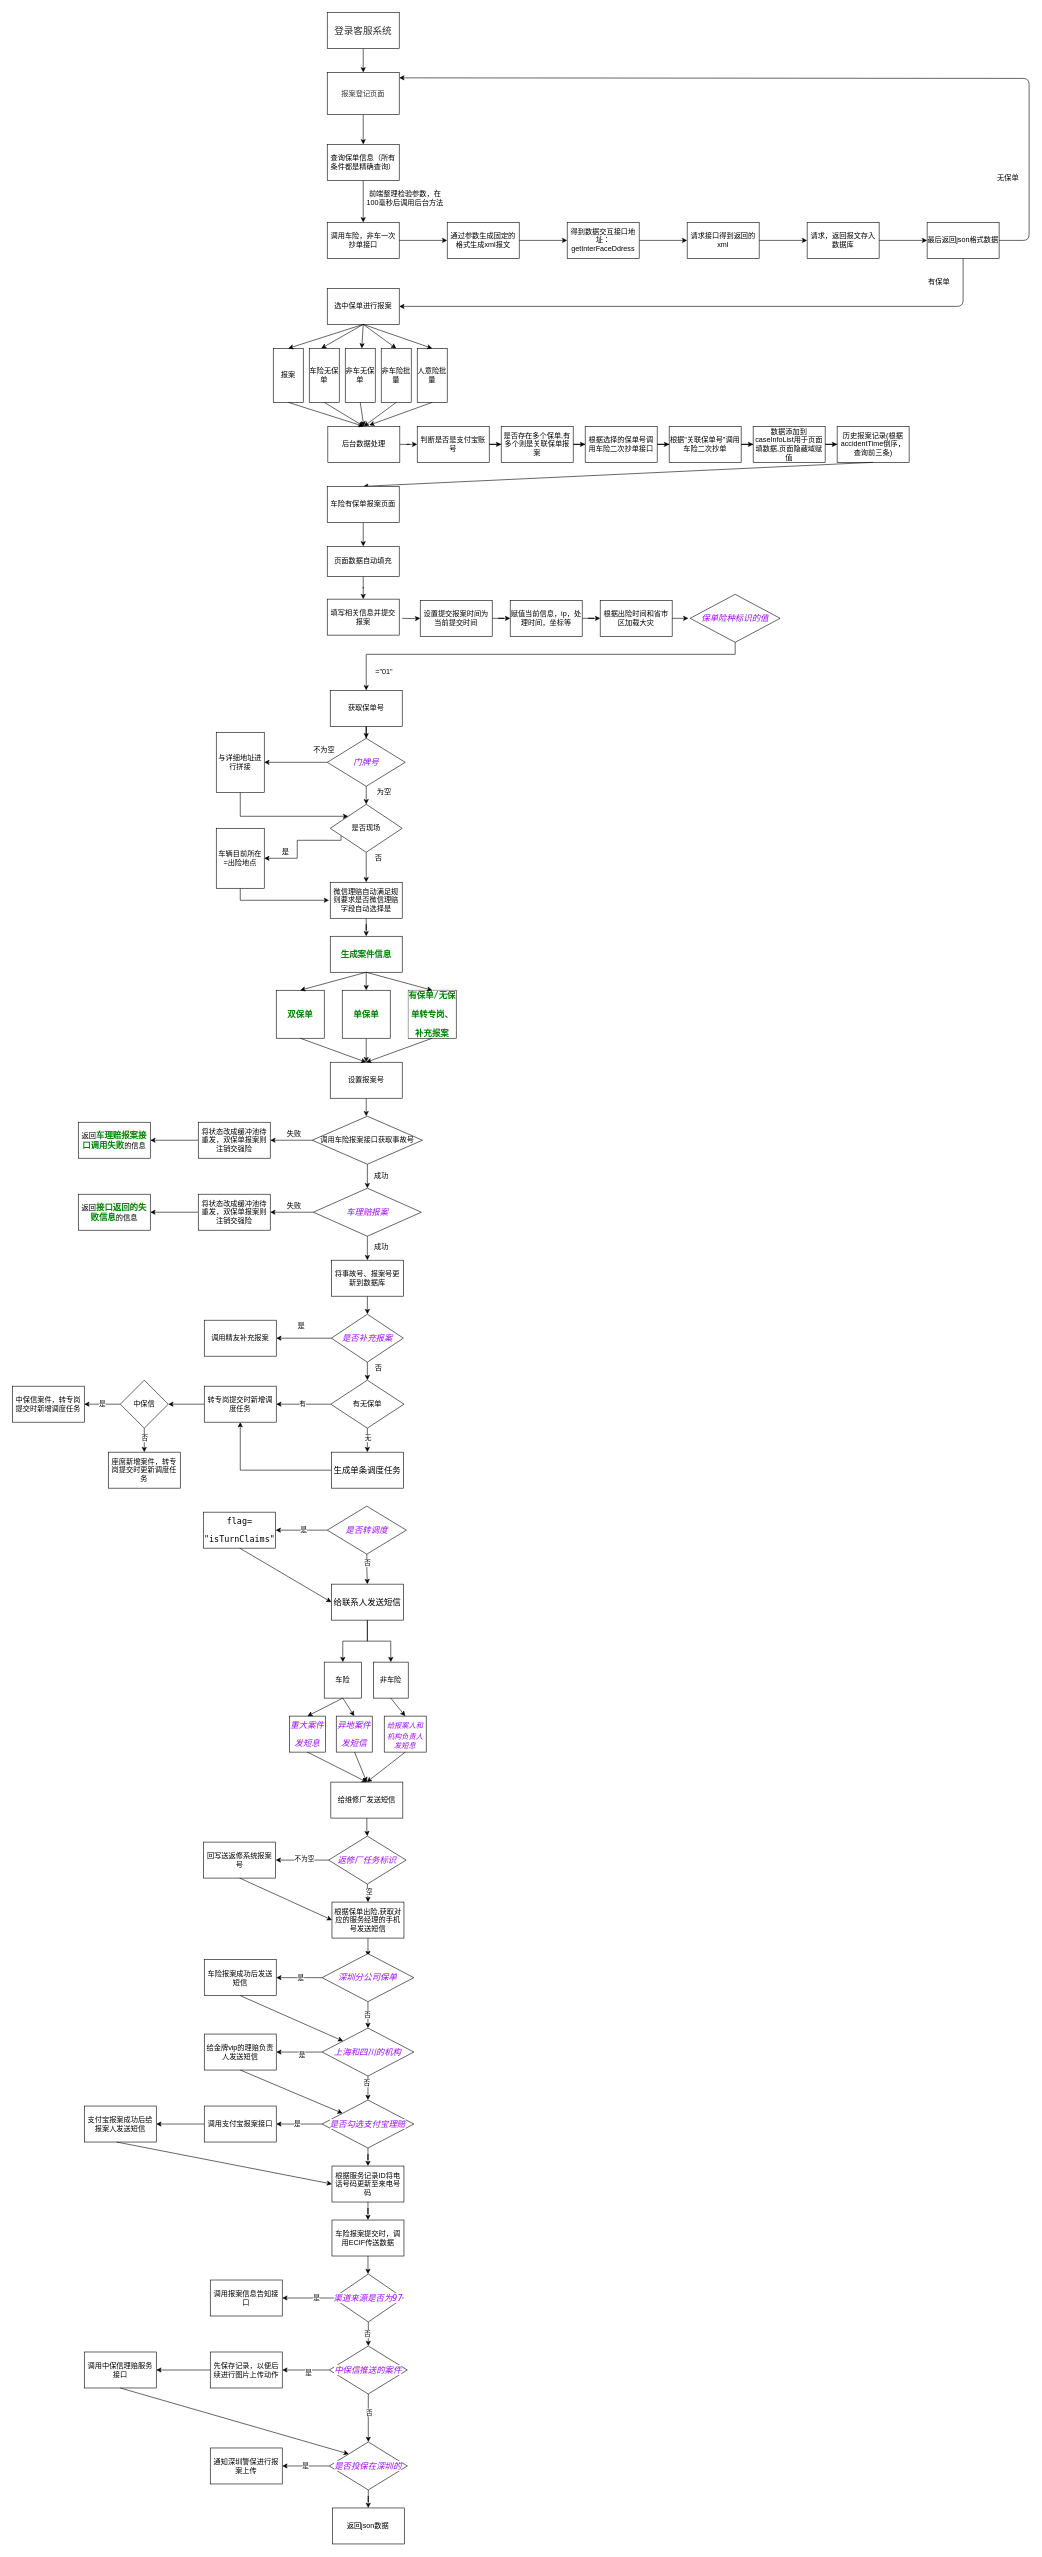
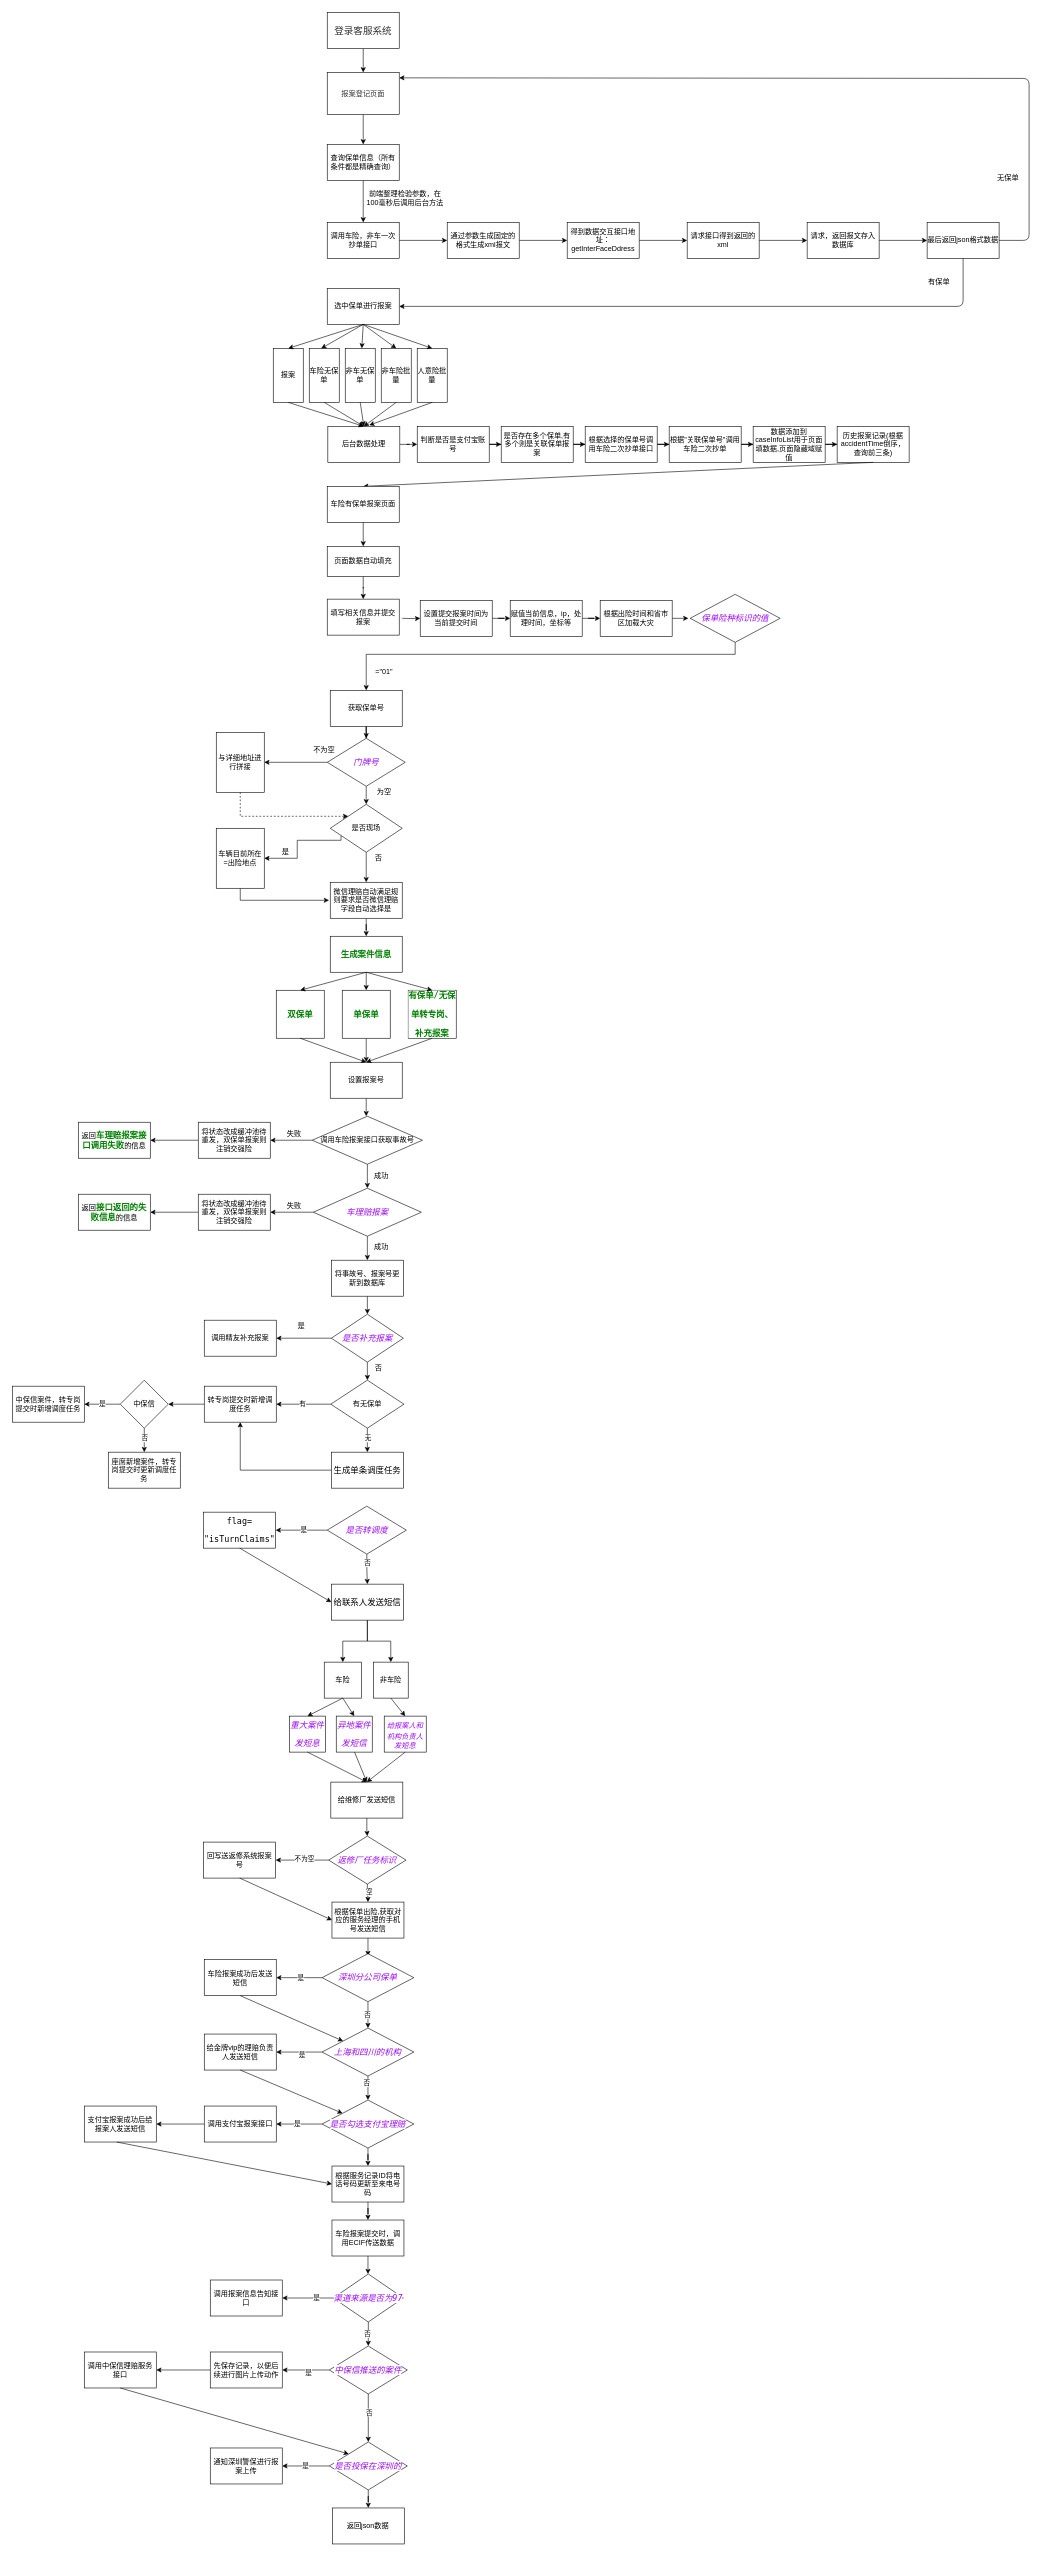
(279, 816) -> (279, 816)
